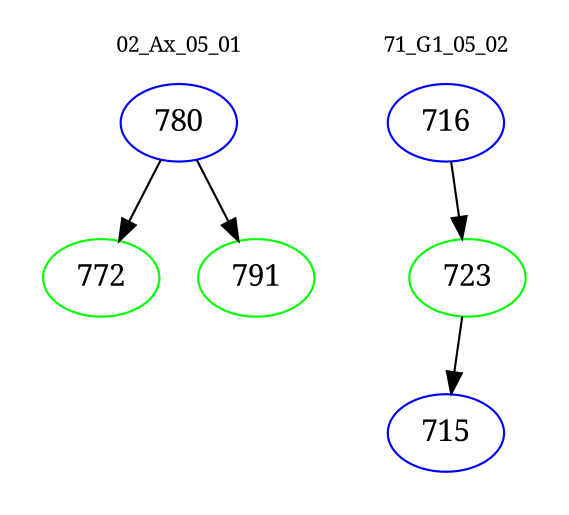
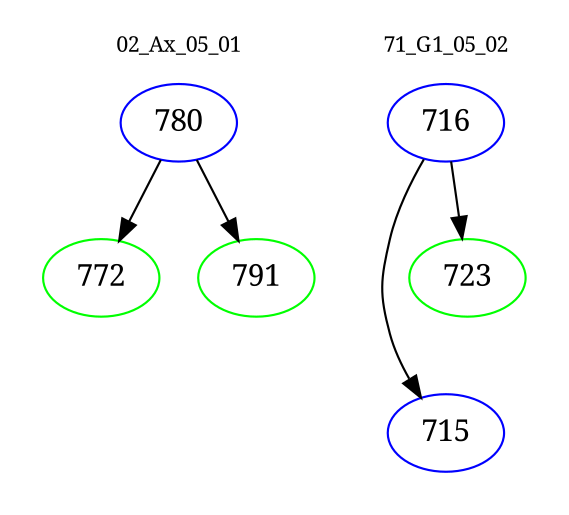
(458, 344) -> (384, 268)
